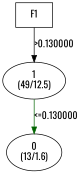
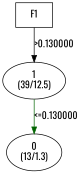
(34, 81) -> (34, 81)
(34, 152) -> (34, 152)
